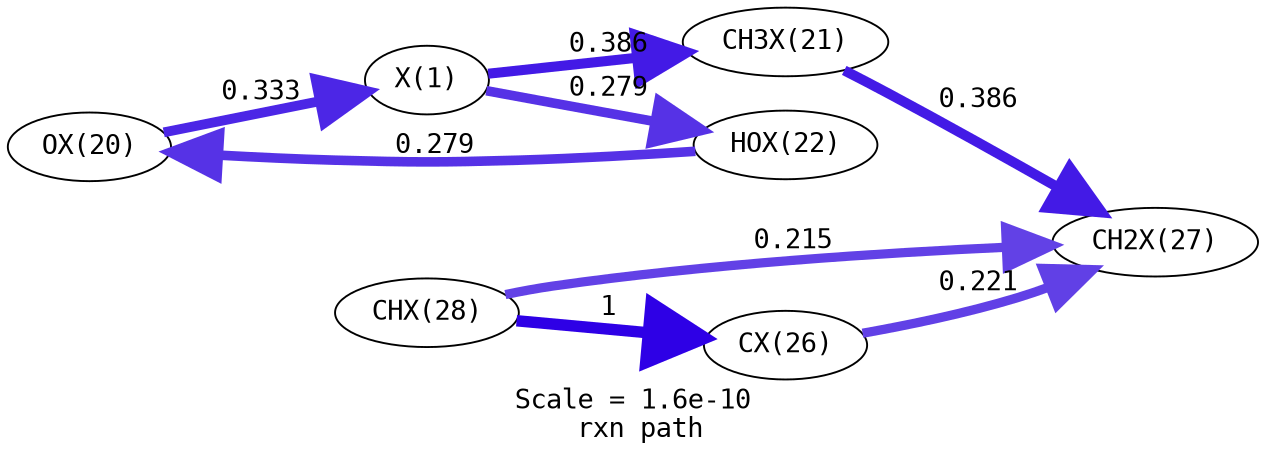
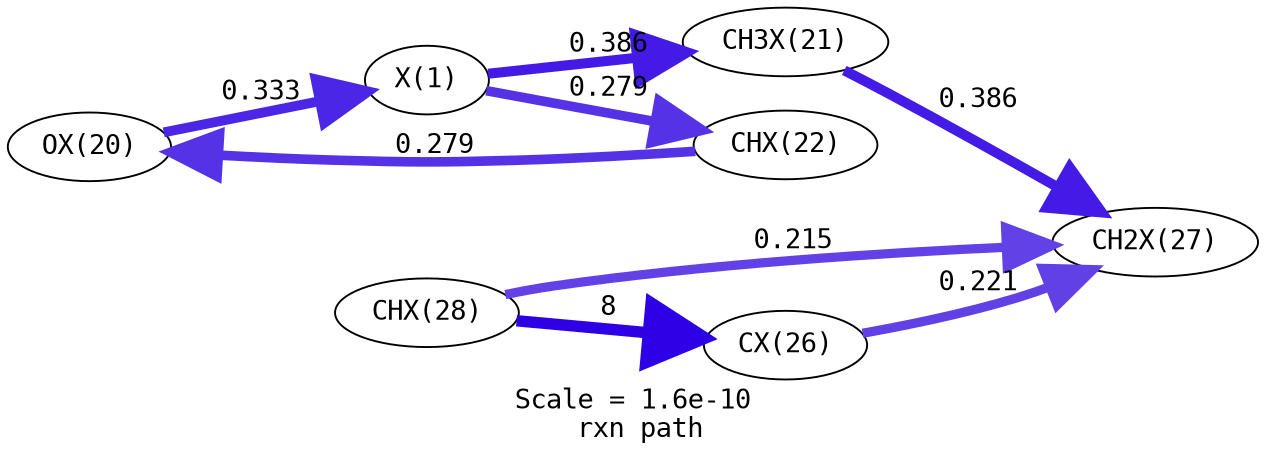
(786, 145) -> (786, 145)
(601, 308) -> (601, 308)
